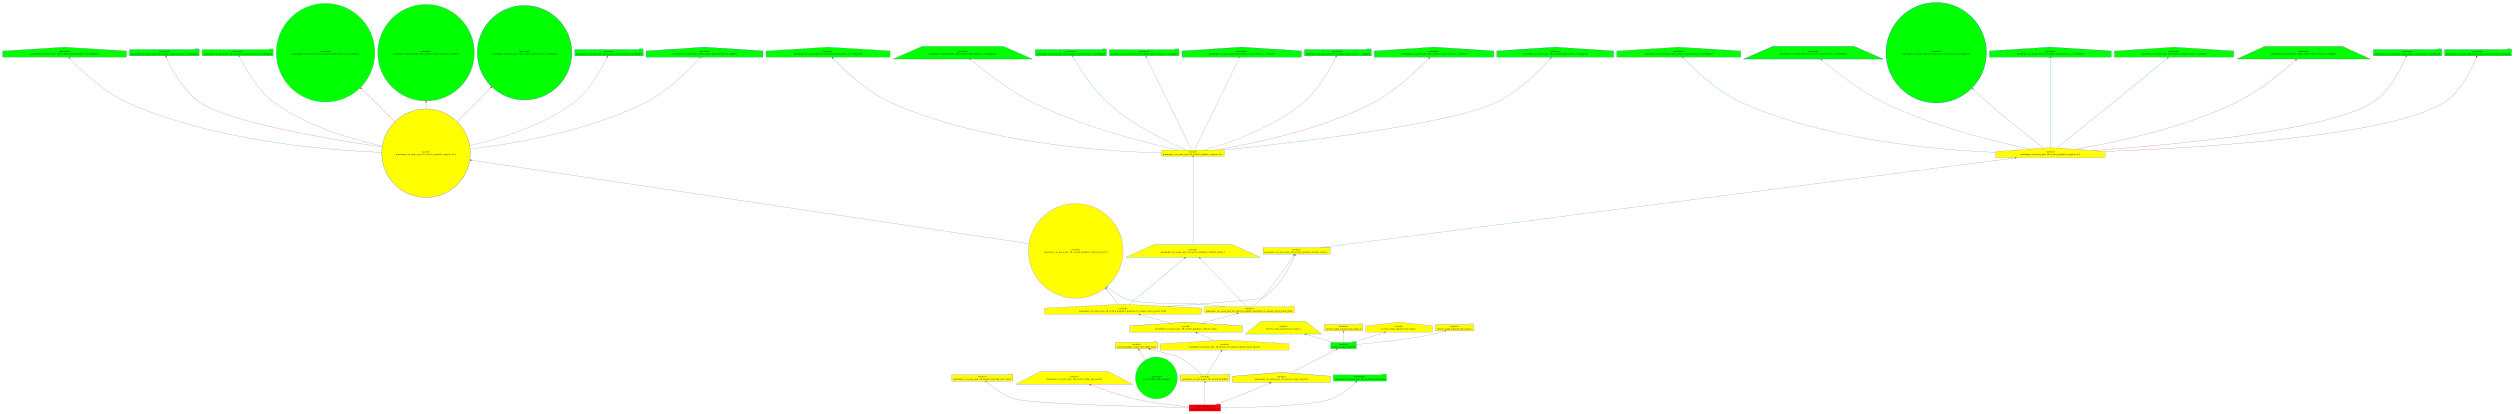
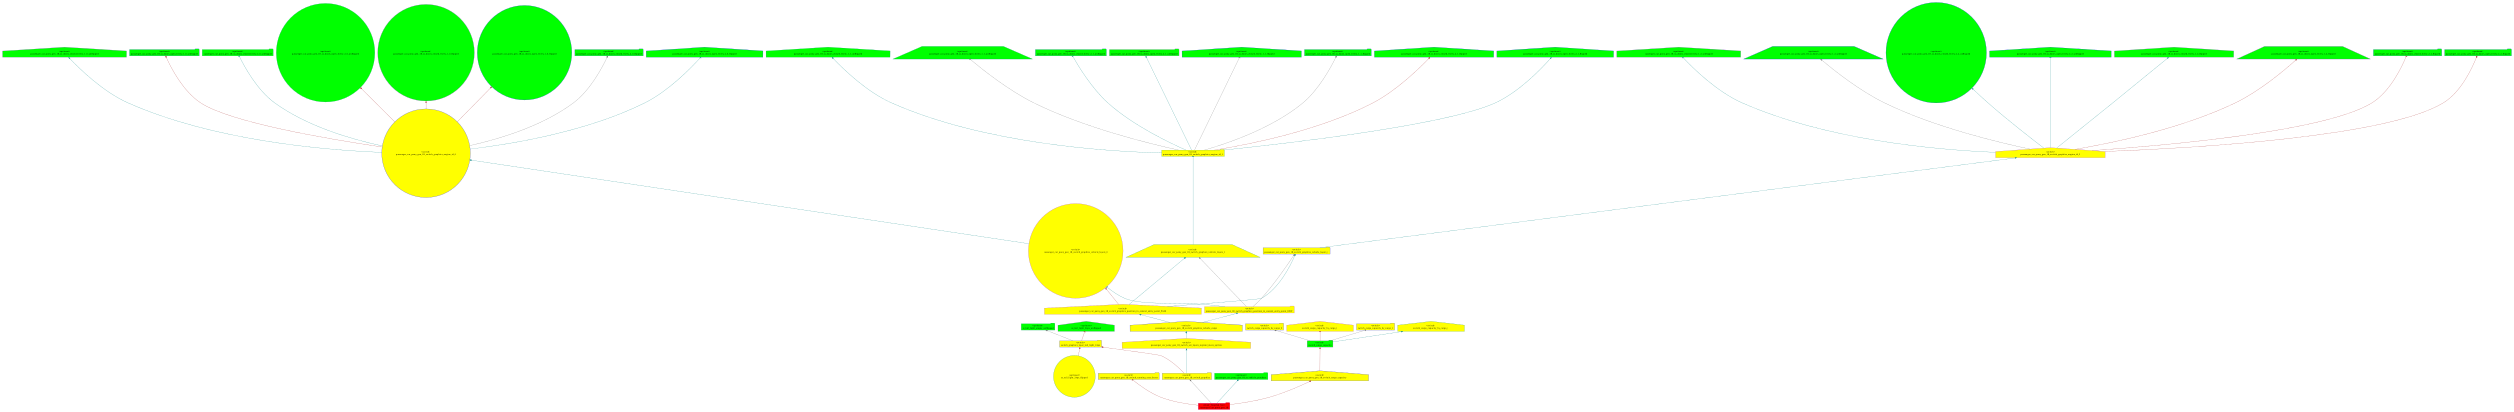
none -> (1038, 327)
none -> (1086, 327)
(1283, 328) -> (1431, 327)
(1074, 378) -> none
(1156, 378) -> (1074, 376)
